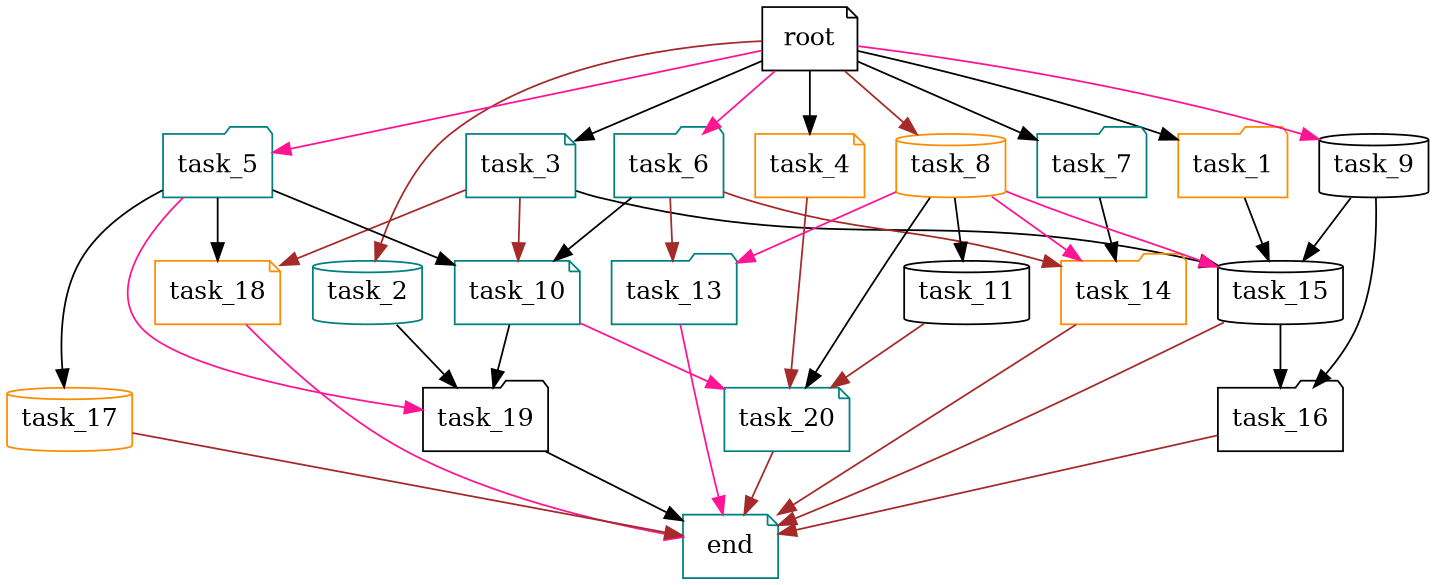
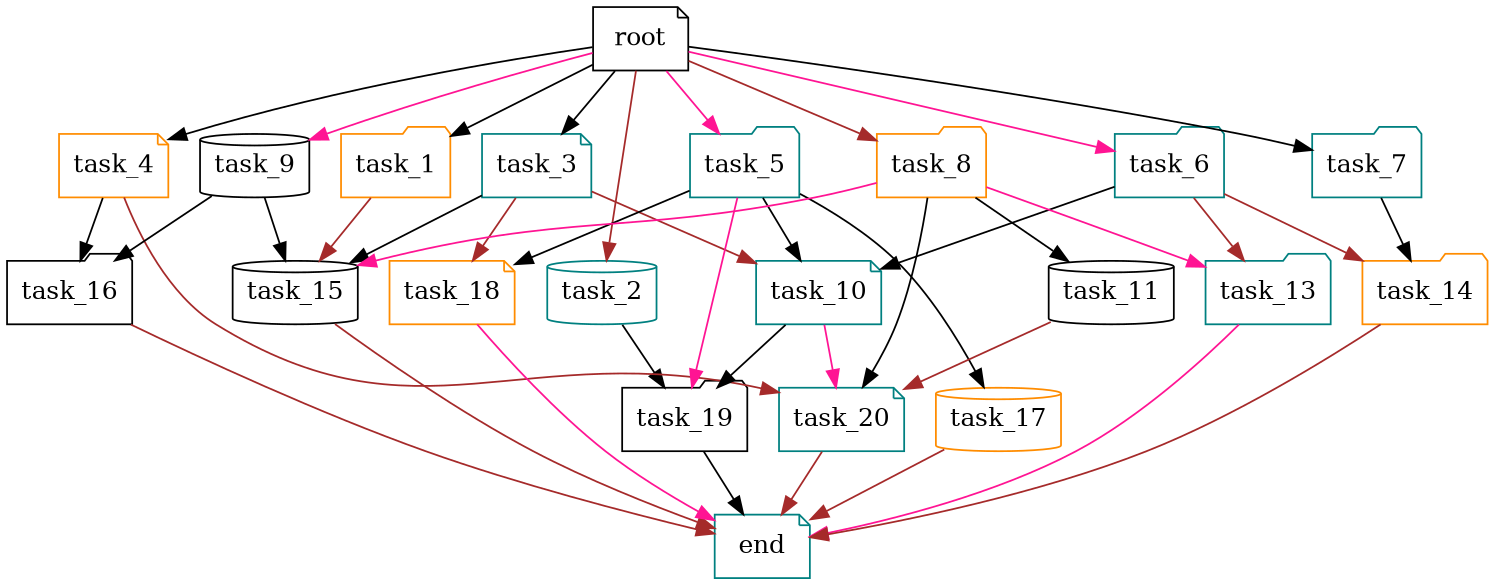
(951, 166) -> (931, 166)
(1254, 221) -> (351, 222)
(1029, 223) -> none
(1280, 347) -> (95, 221)
